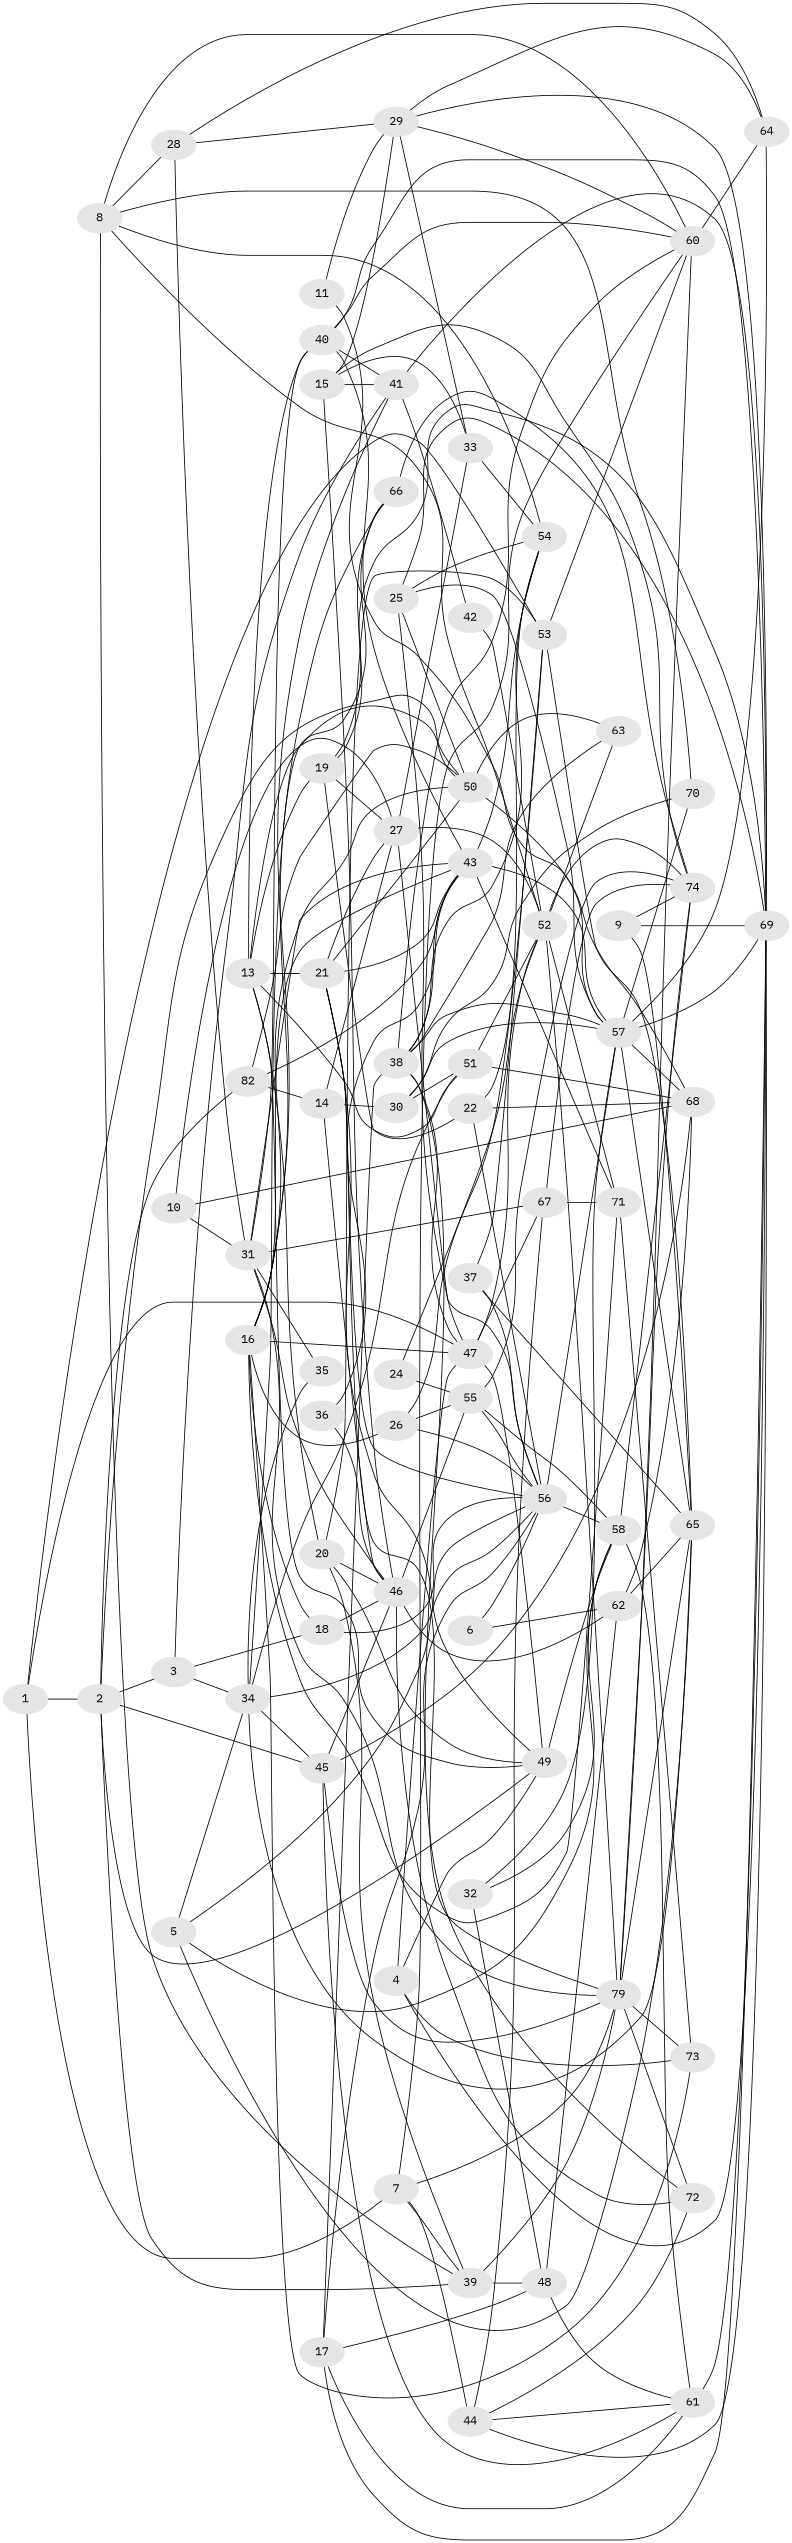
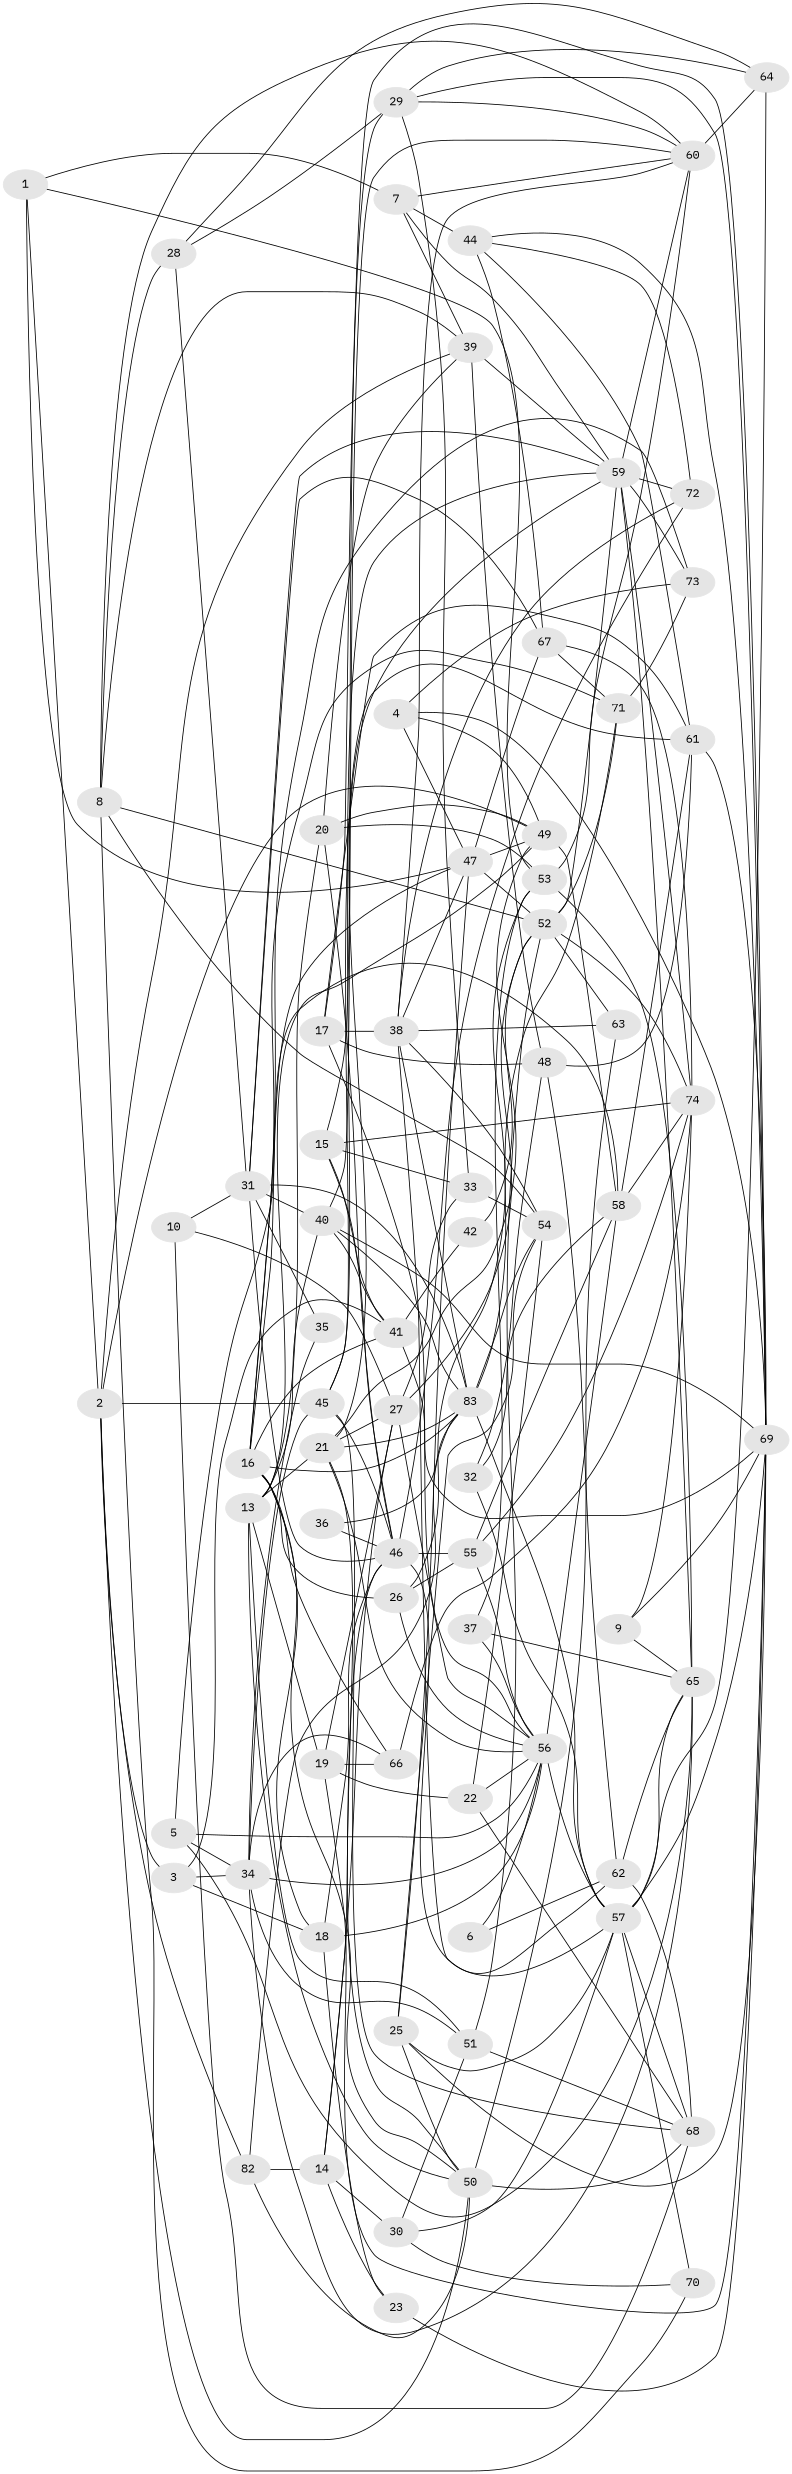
(322, 294) -> none
(470, 863) -> (470, 1402)
(396, 1375) -> none
(619, 1995) -> (619, 473)
none -> (396, 2308)
